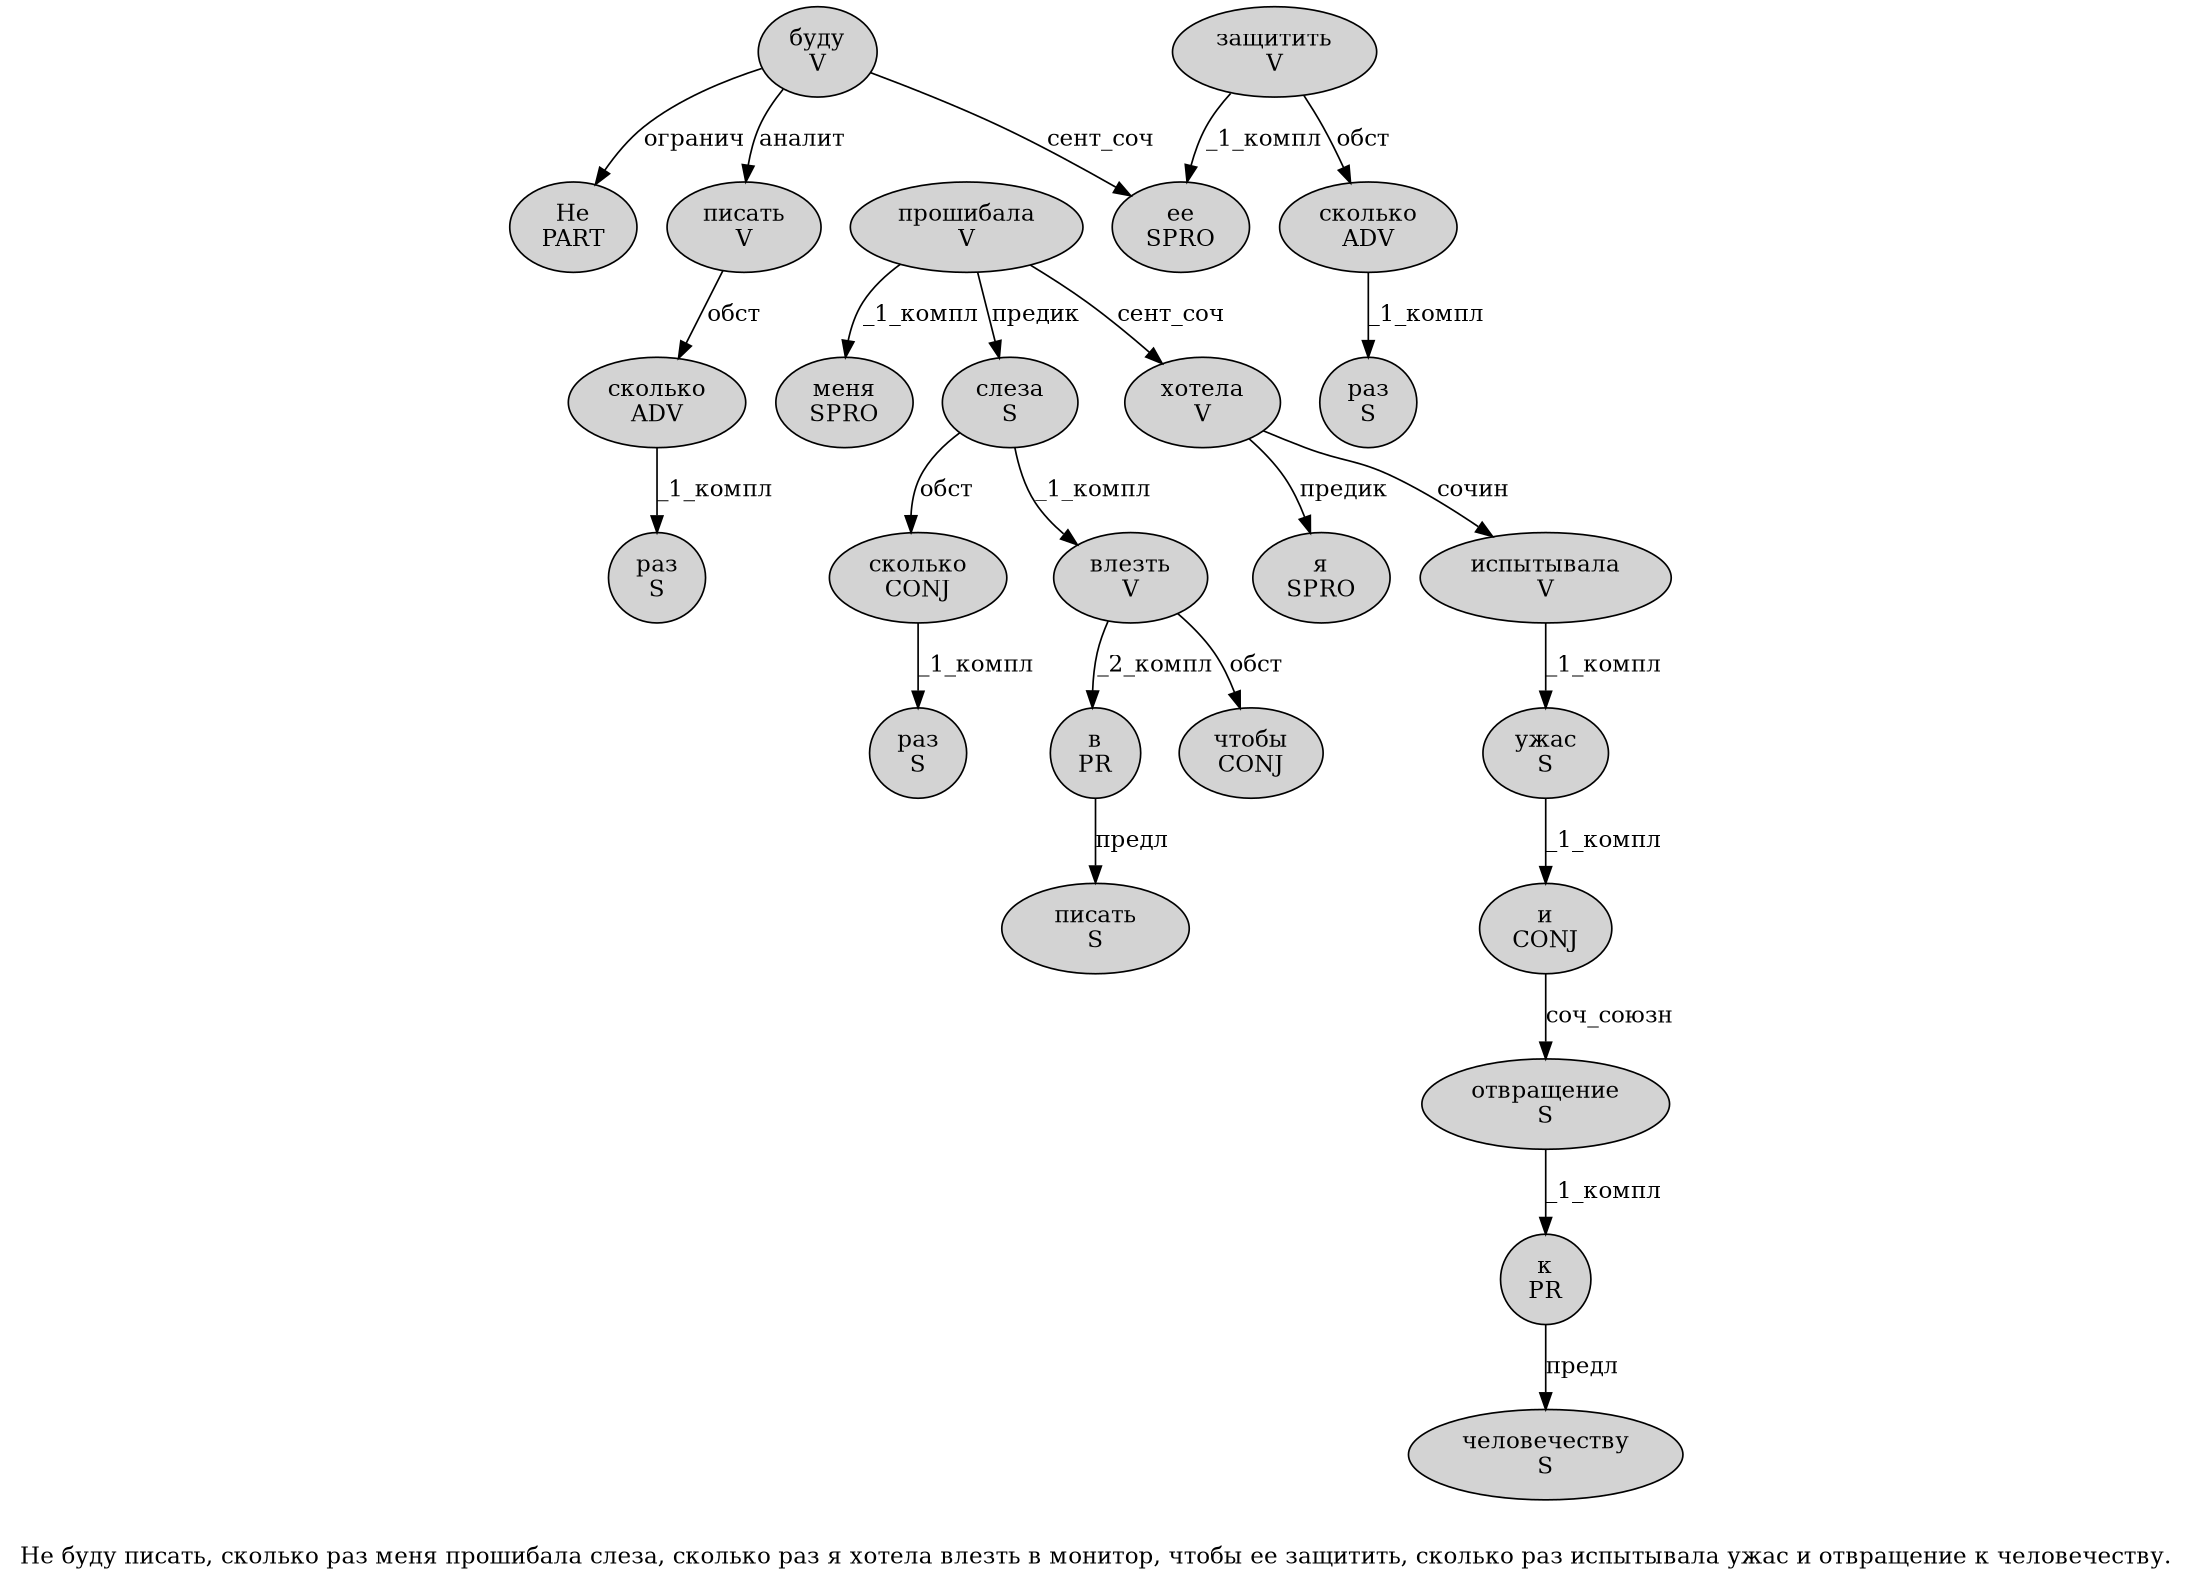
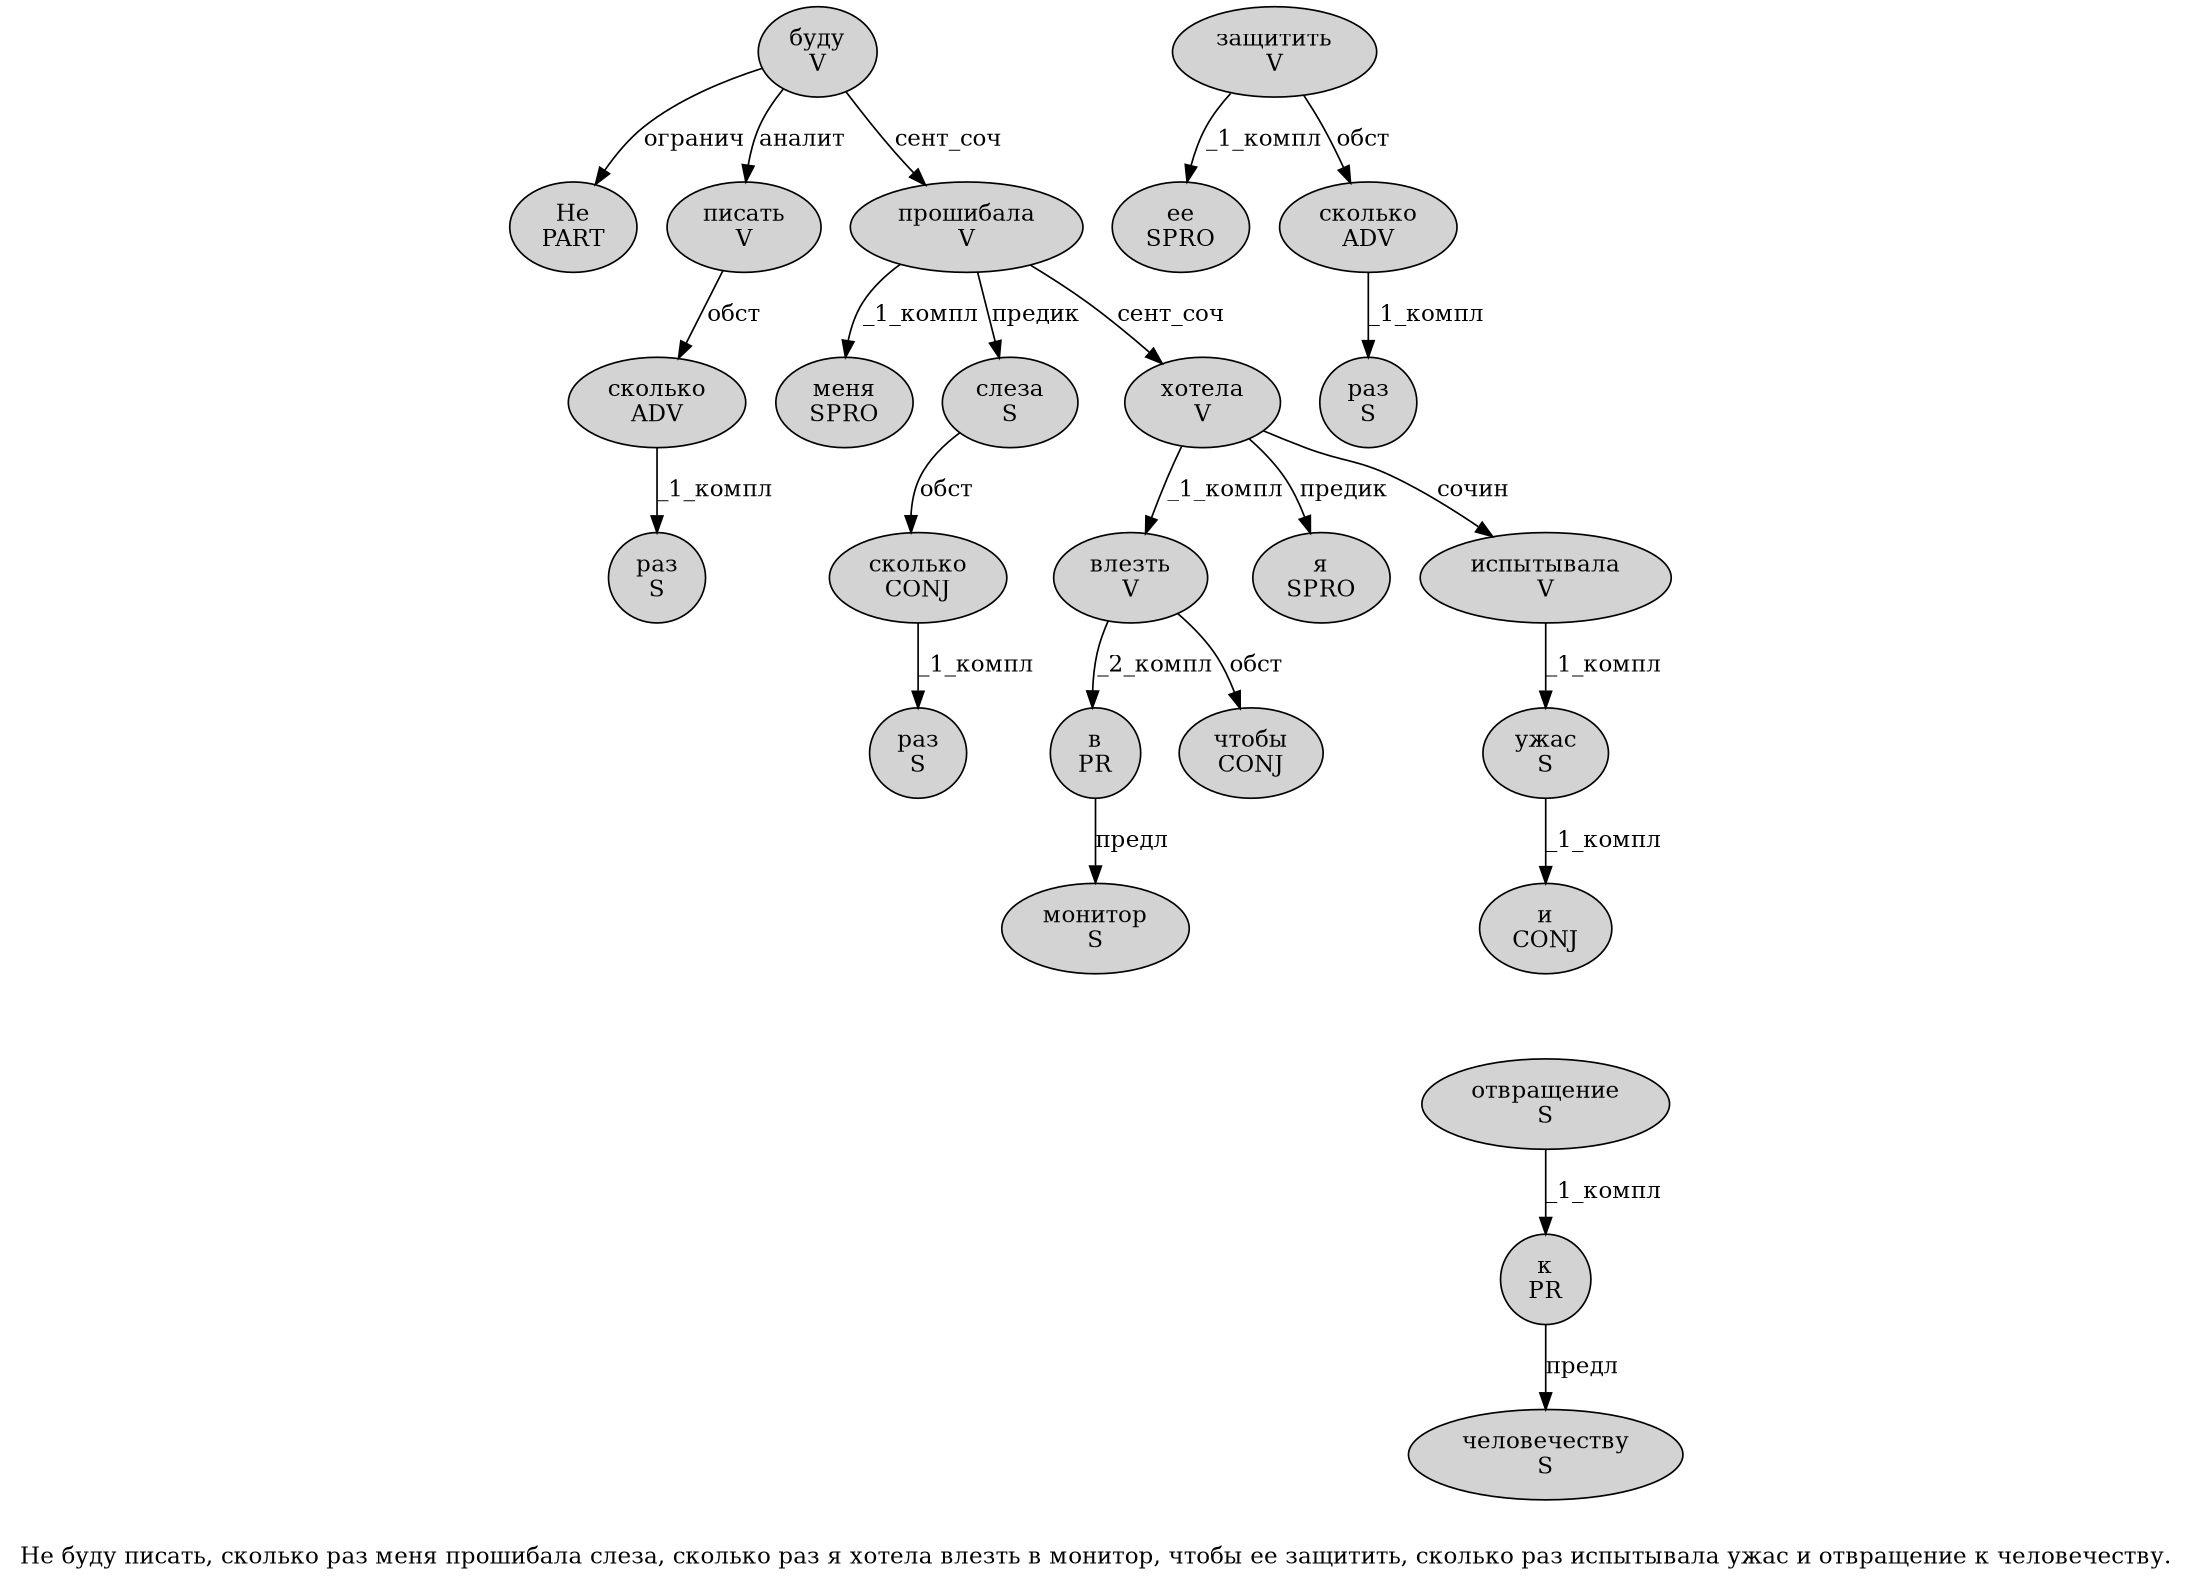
(996, 124) -> (879, 133)
(1031, 495) -> (1166, 482)
(1096, 929) -> (1096, 929)
(1546, 1008) -> none
